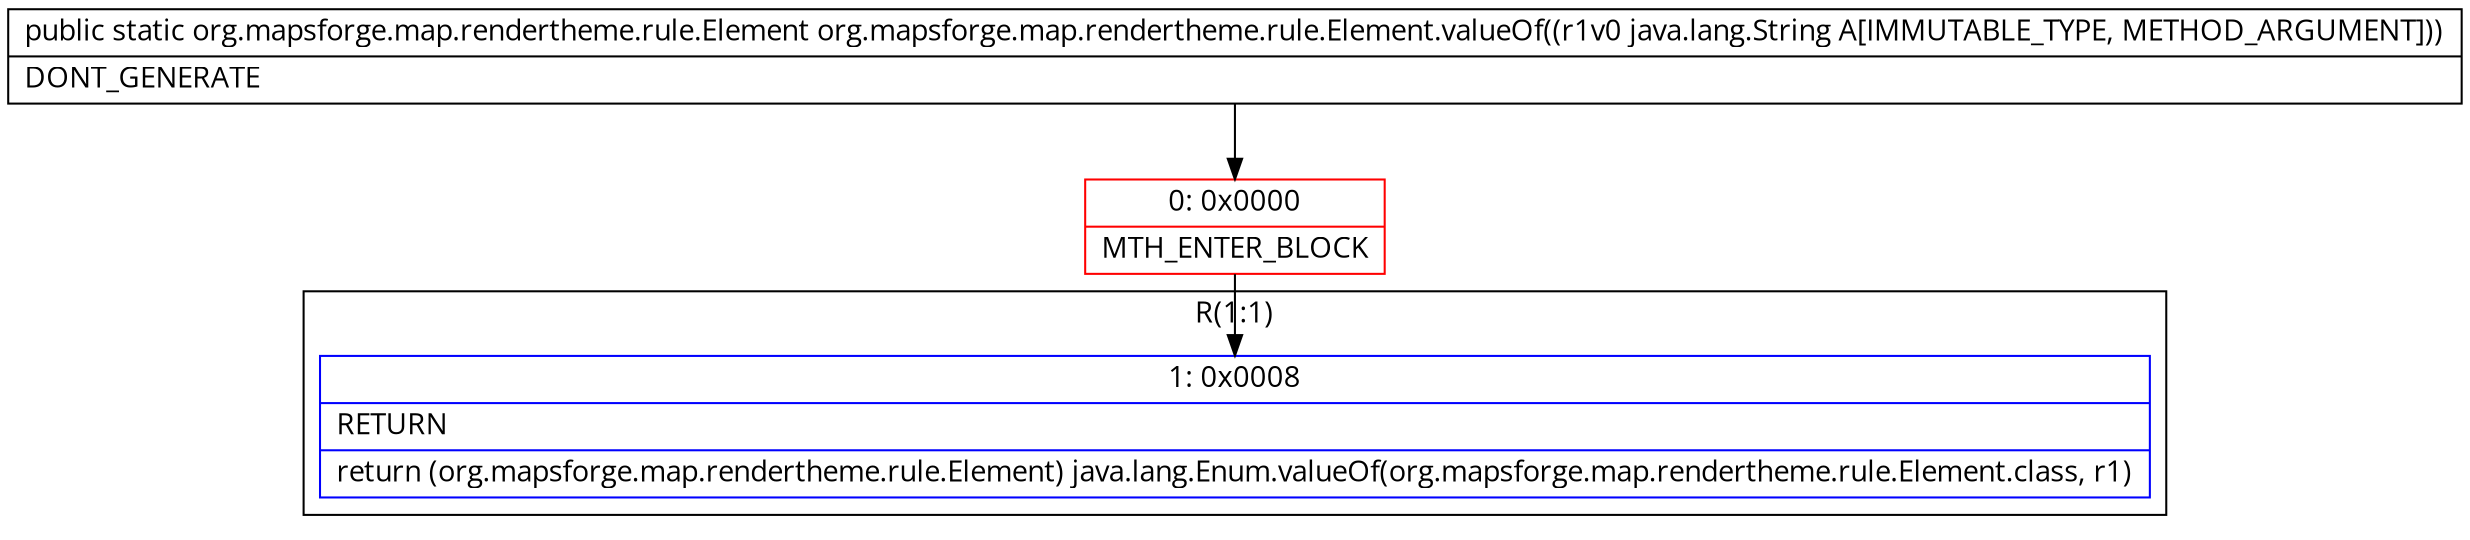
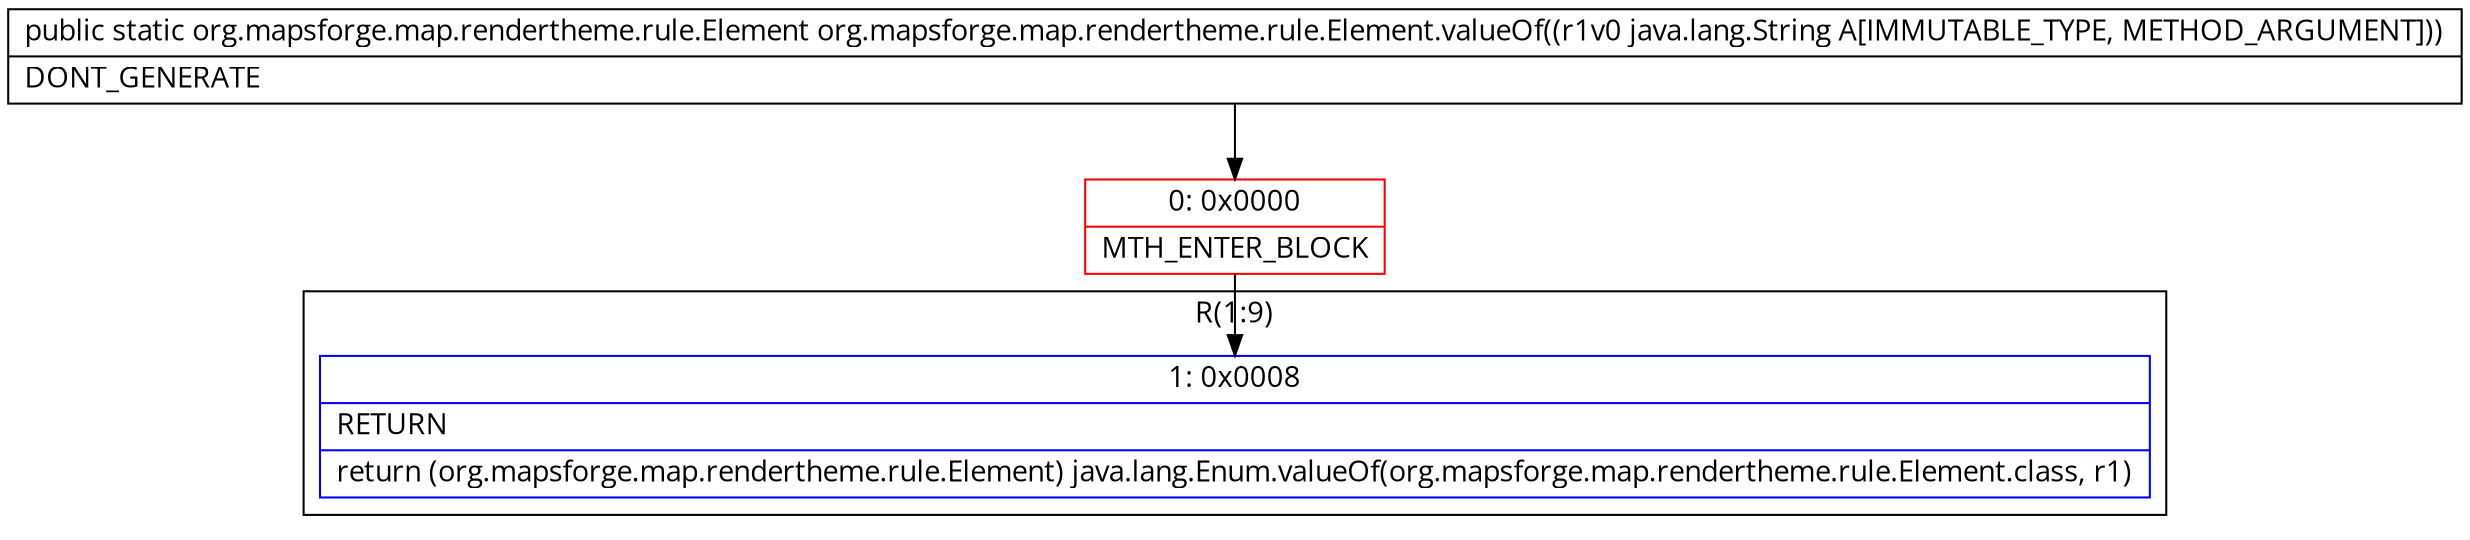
(1235, 315) -> (1235, 315)
